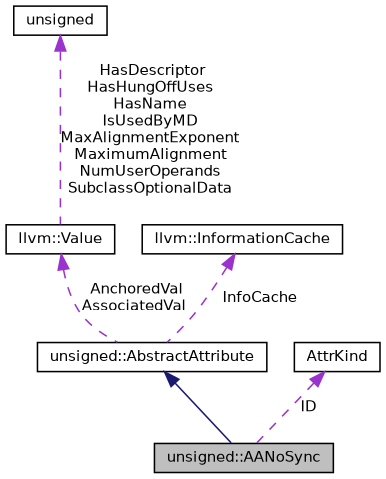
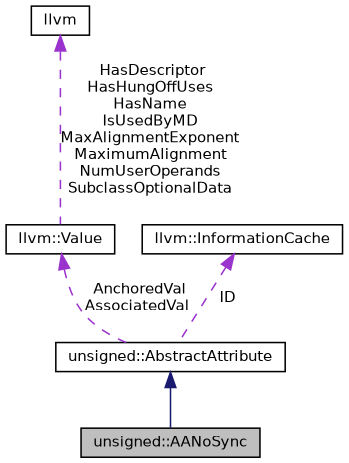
(60, 21) -> (60, 21)
(258, 298) -> (226, 298)
(337, 357) -> none
